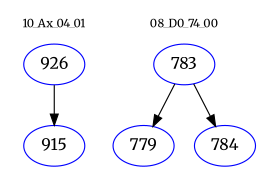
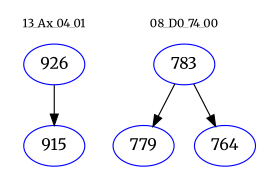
(54, 24) -> (54, 24)
(225, 146) -> (225, 146)
